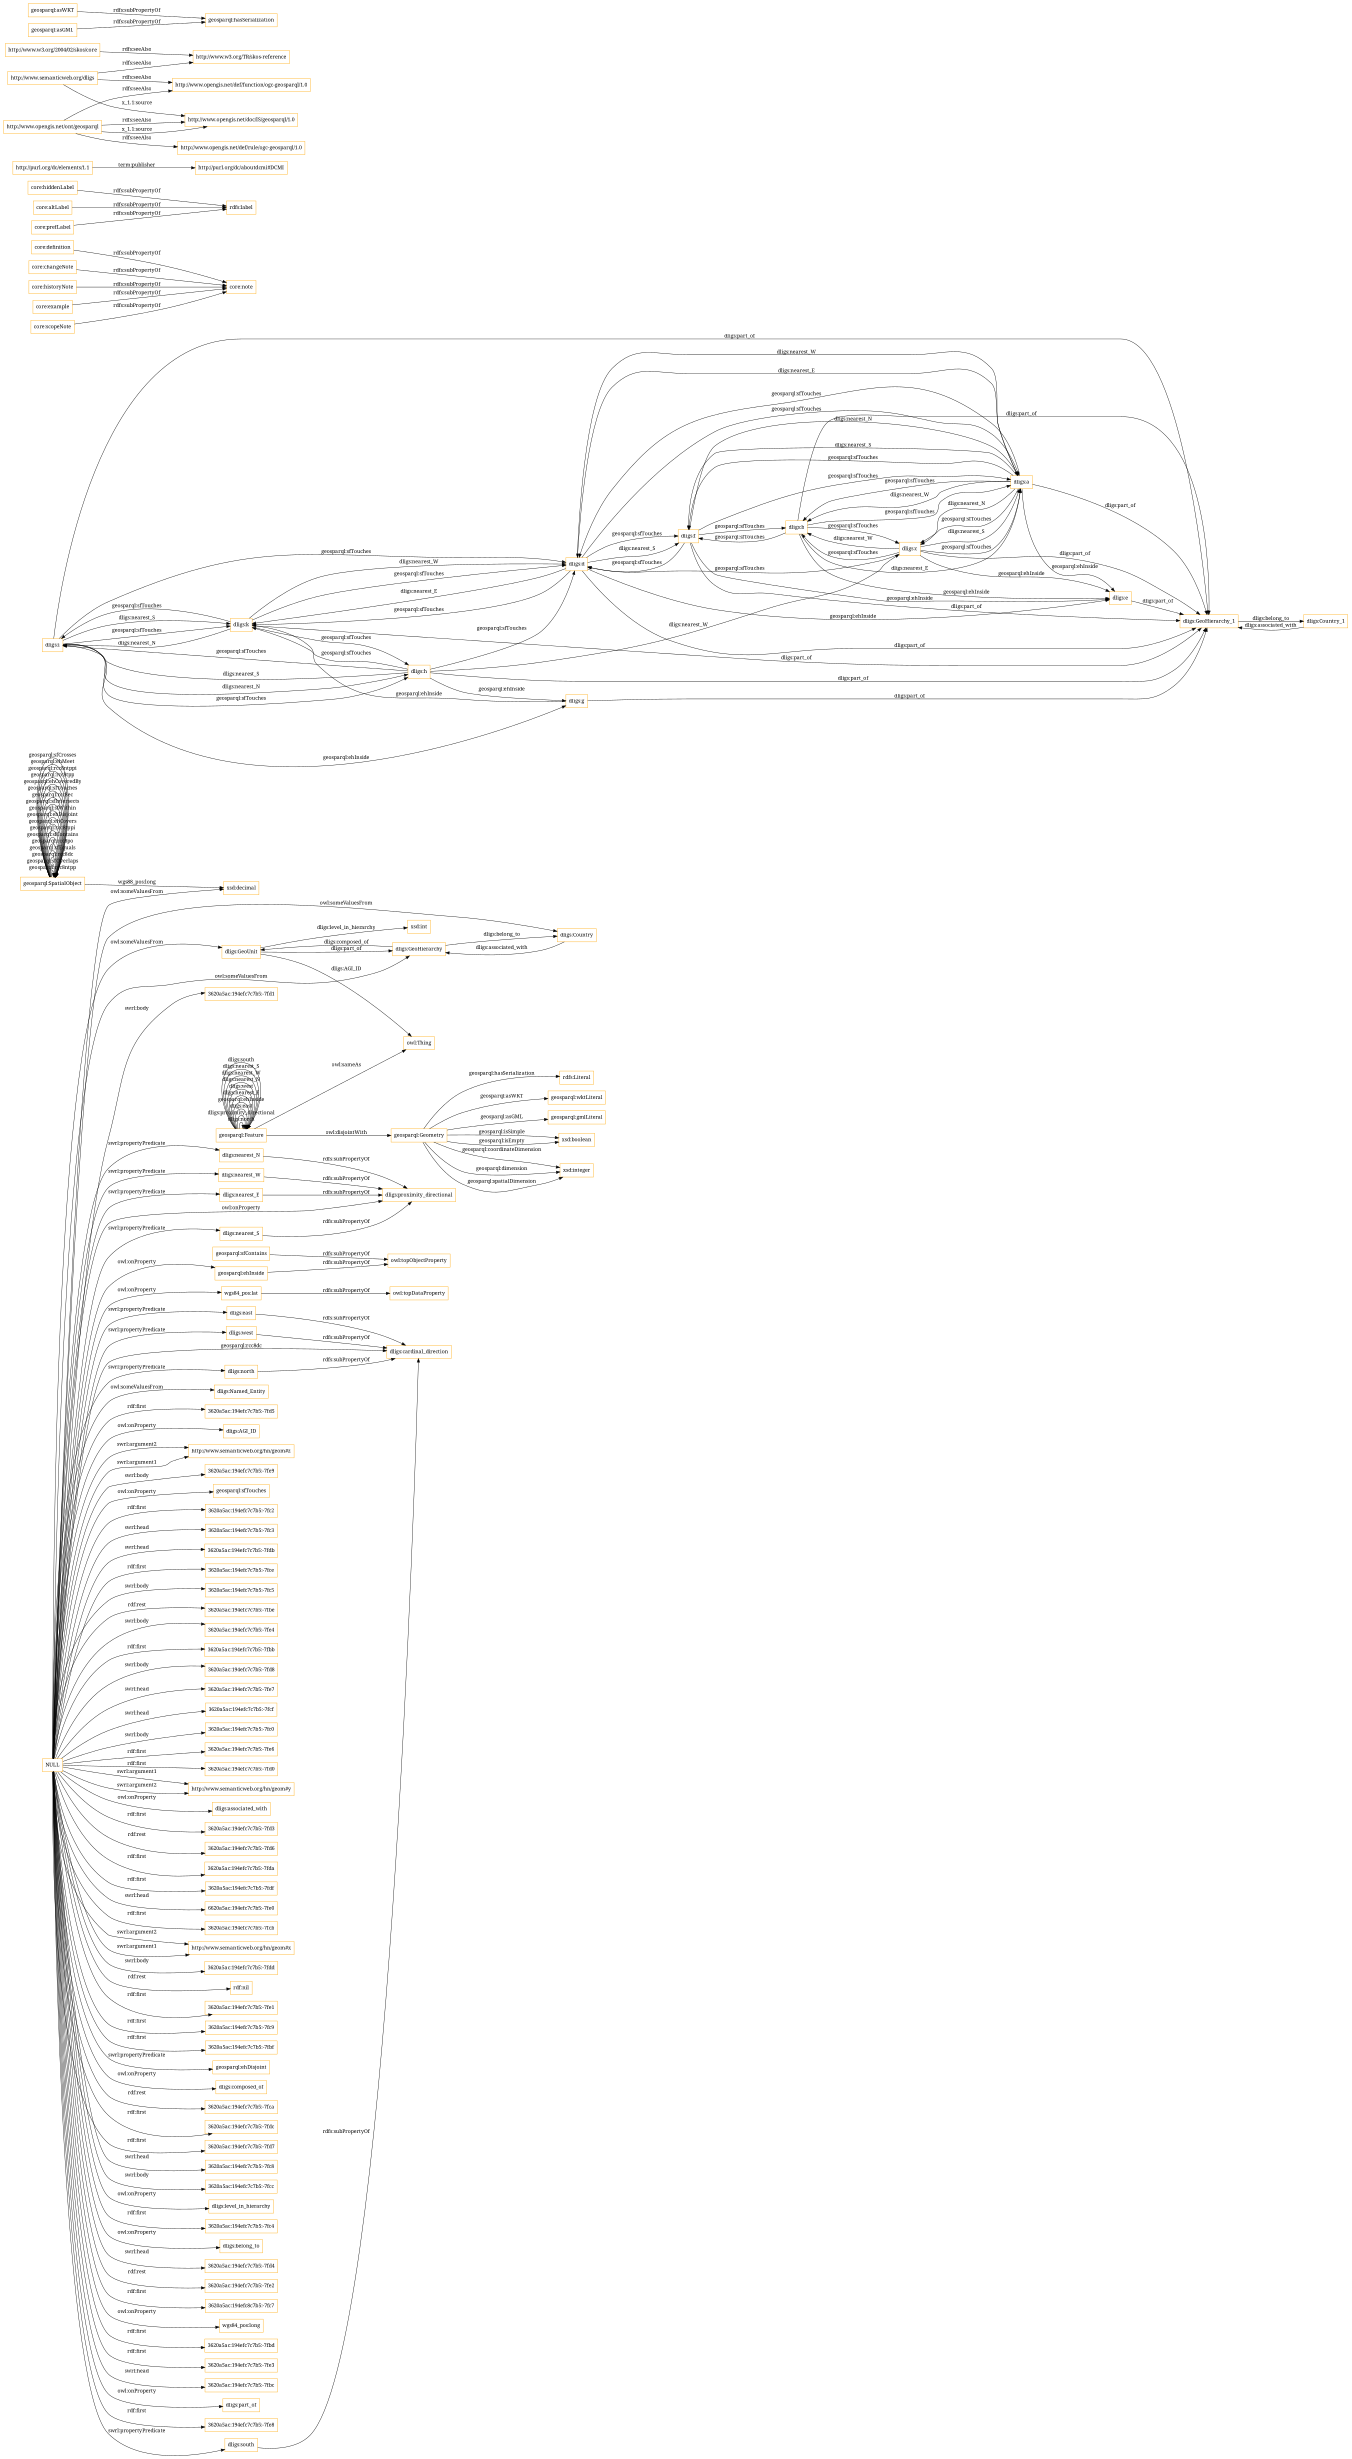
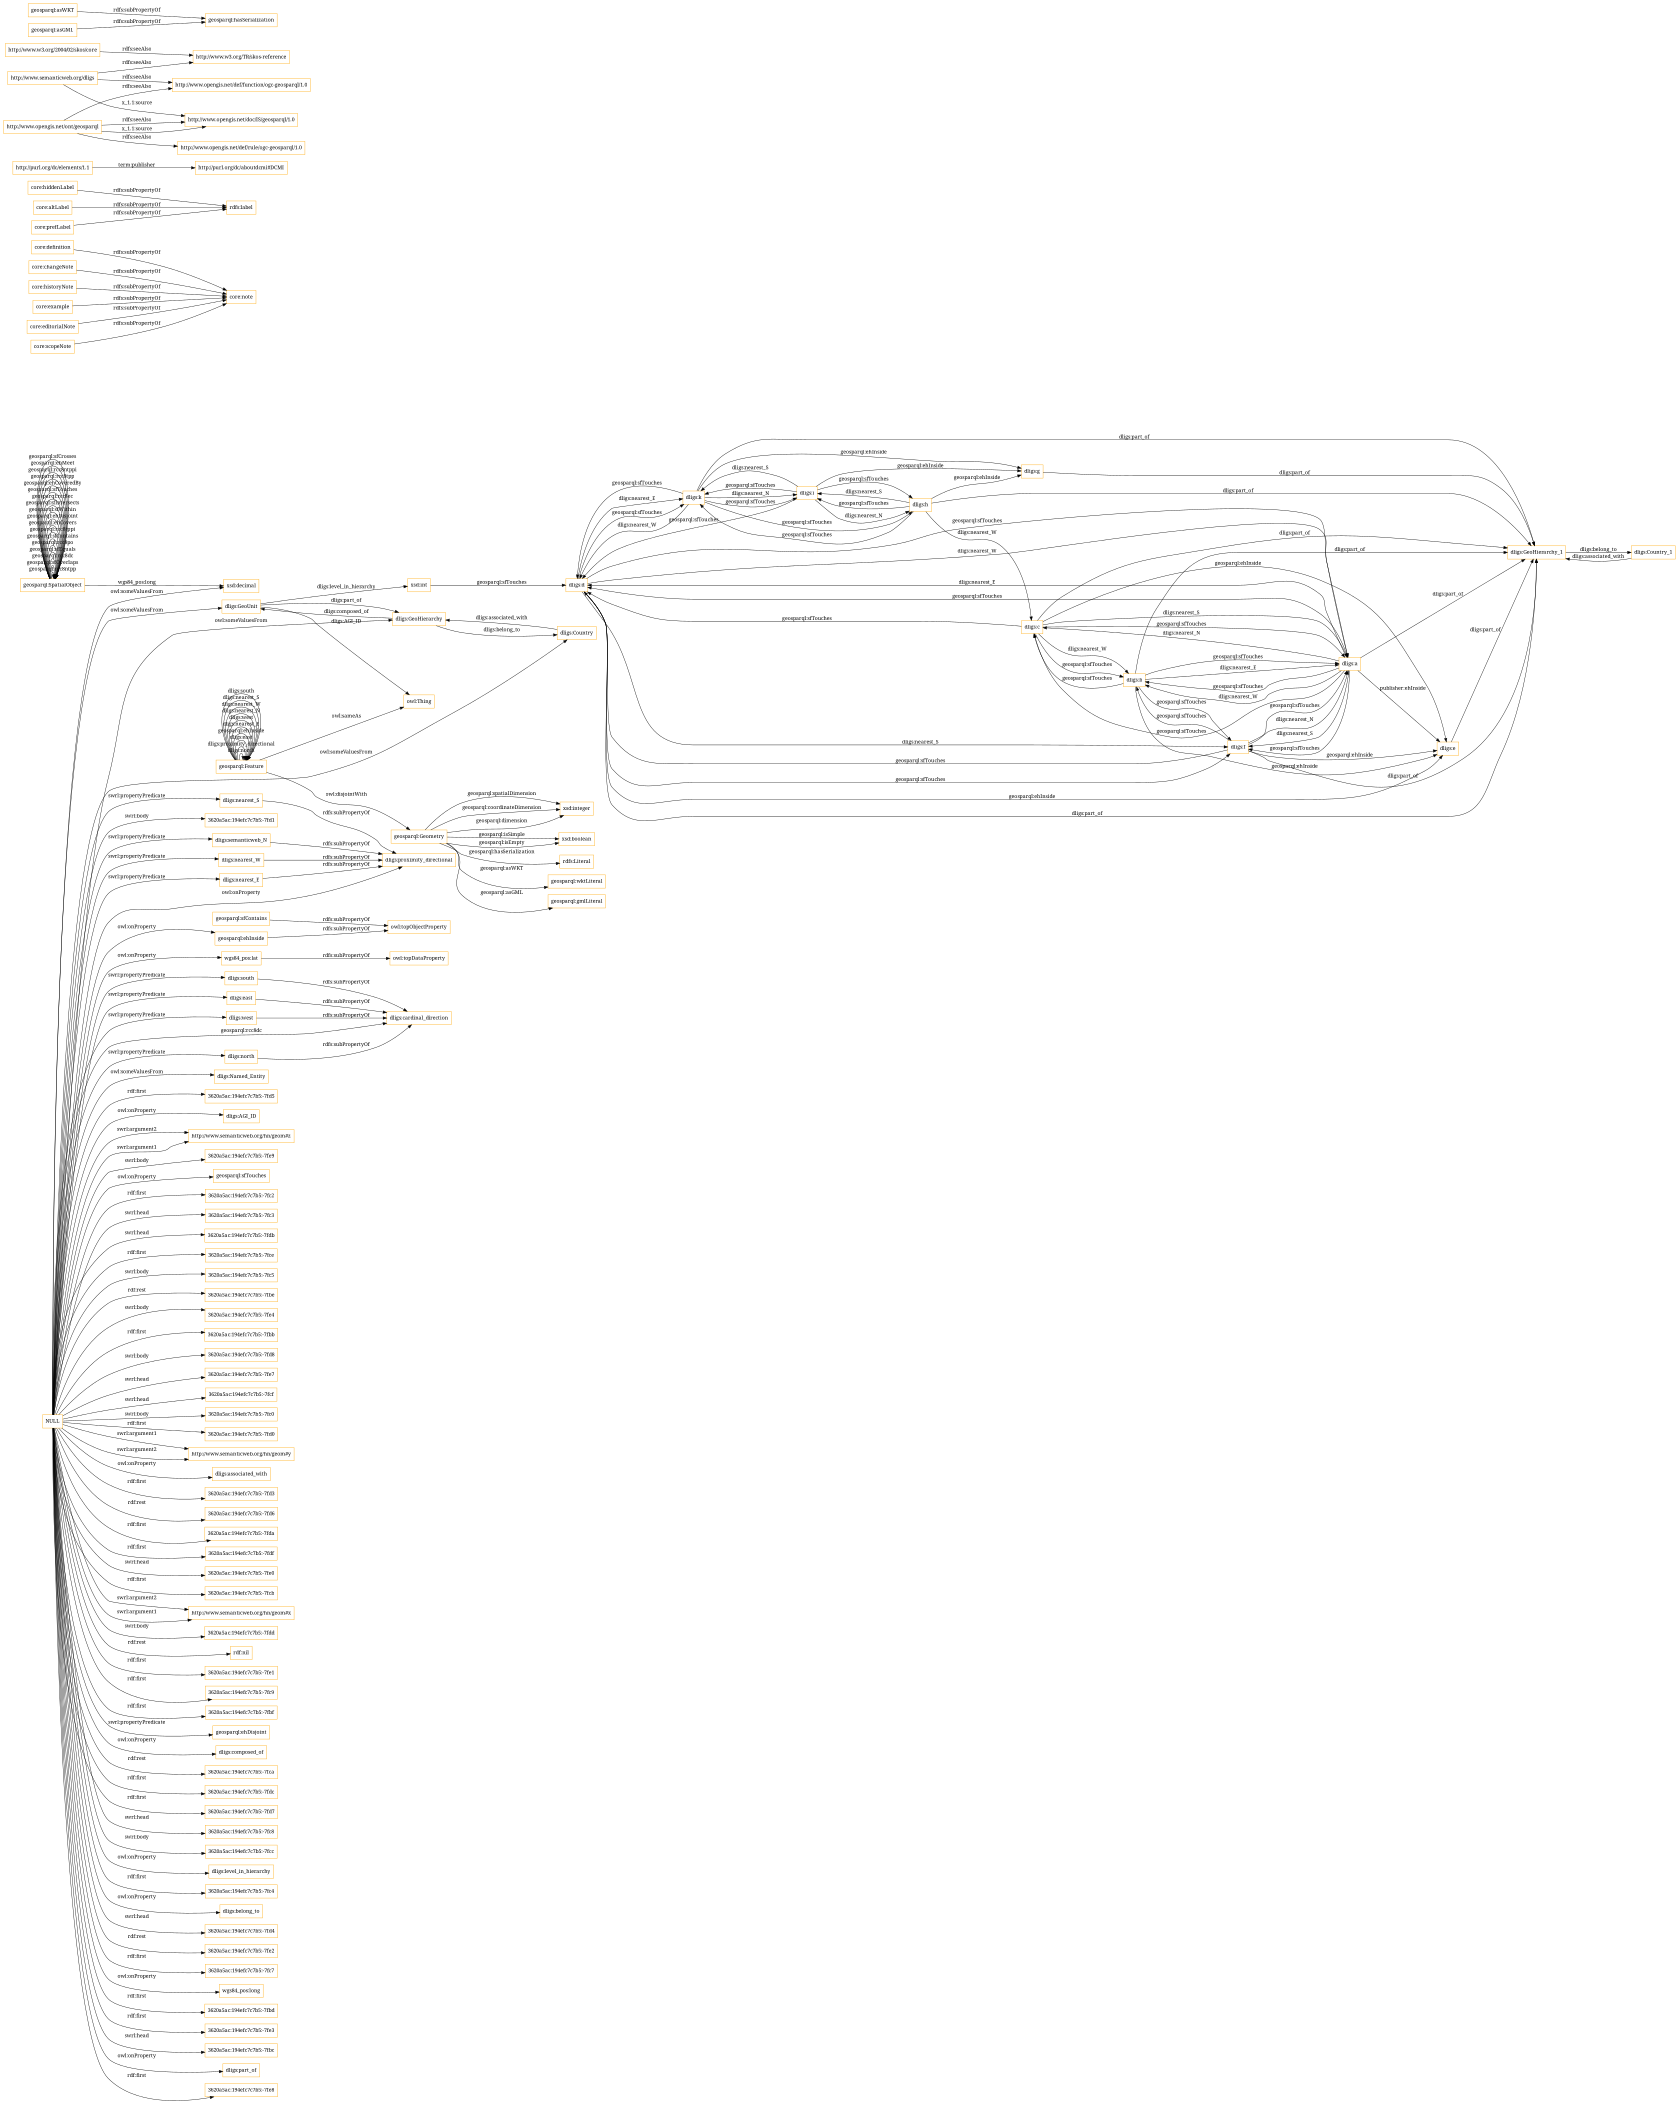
none -> (53, 327)
(638, 339) -> none
(1075, 567) -> (1403, 688)
(523, 641) -> (496, 585)
(398, 698) -> (852, 456)
(137, 882) -> (137, 582)
(241, 1155) -> (241, 840)
(241, 1749) -> none
(241, 1908) -> (241, 1573)
(241, 2306) -> (241, 1971)
